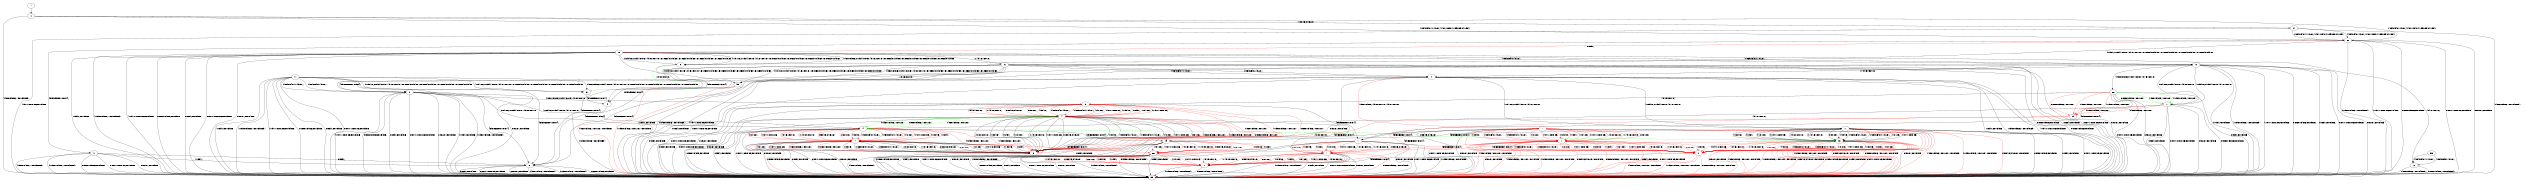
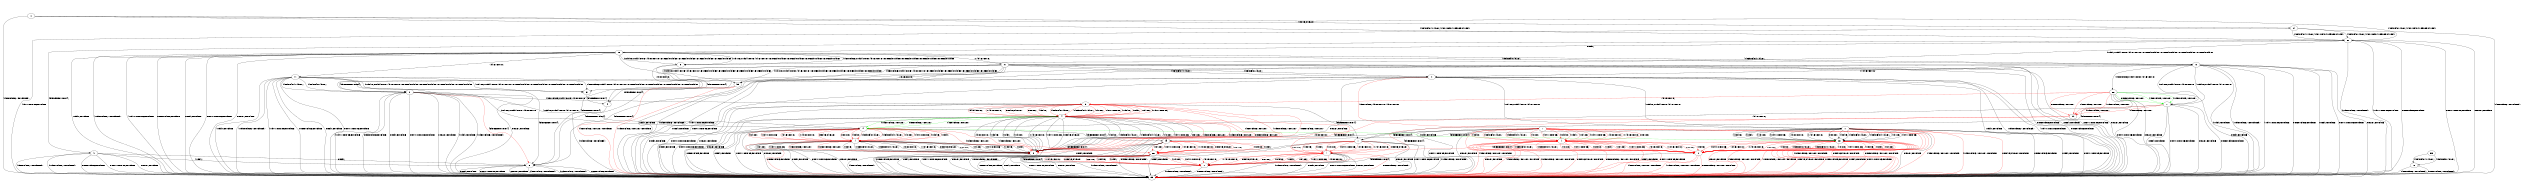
(31, 6) -> none
(1484, 47) -> (1484, 47)
(1559, 56) -> (458, 65)
(700, 84) -> (700, 84)
(1600, 98) -> (1600, 98)
(484, 109) -> (484, 109)
(1238, 121) -> (1238, 121)
(1428, 135) -> (1428, 135)
(1445, 146) -> none
none -> (1105, 163)
